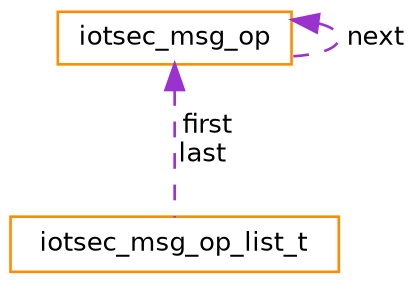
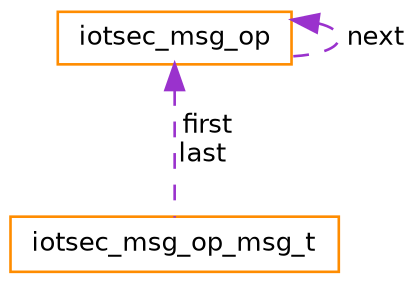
(175, 244) -> (175, 244)
